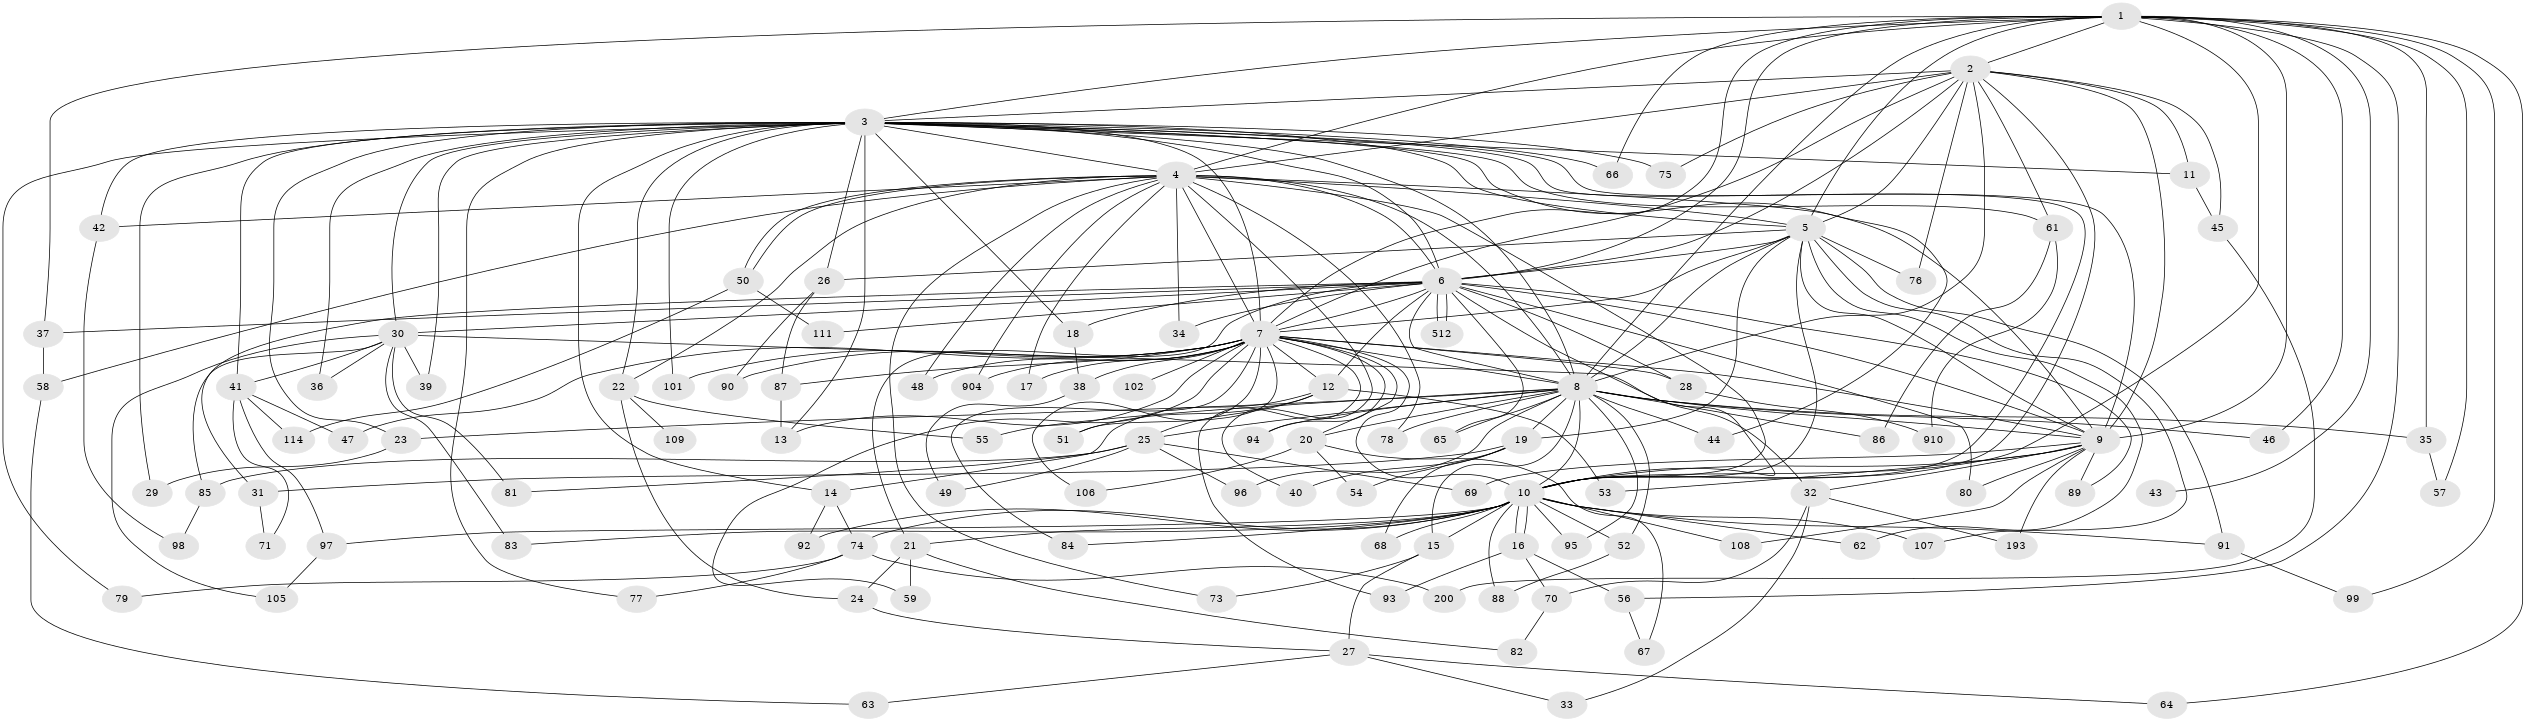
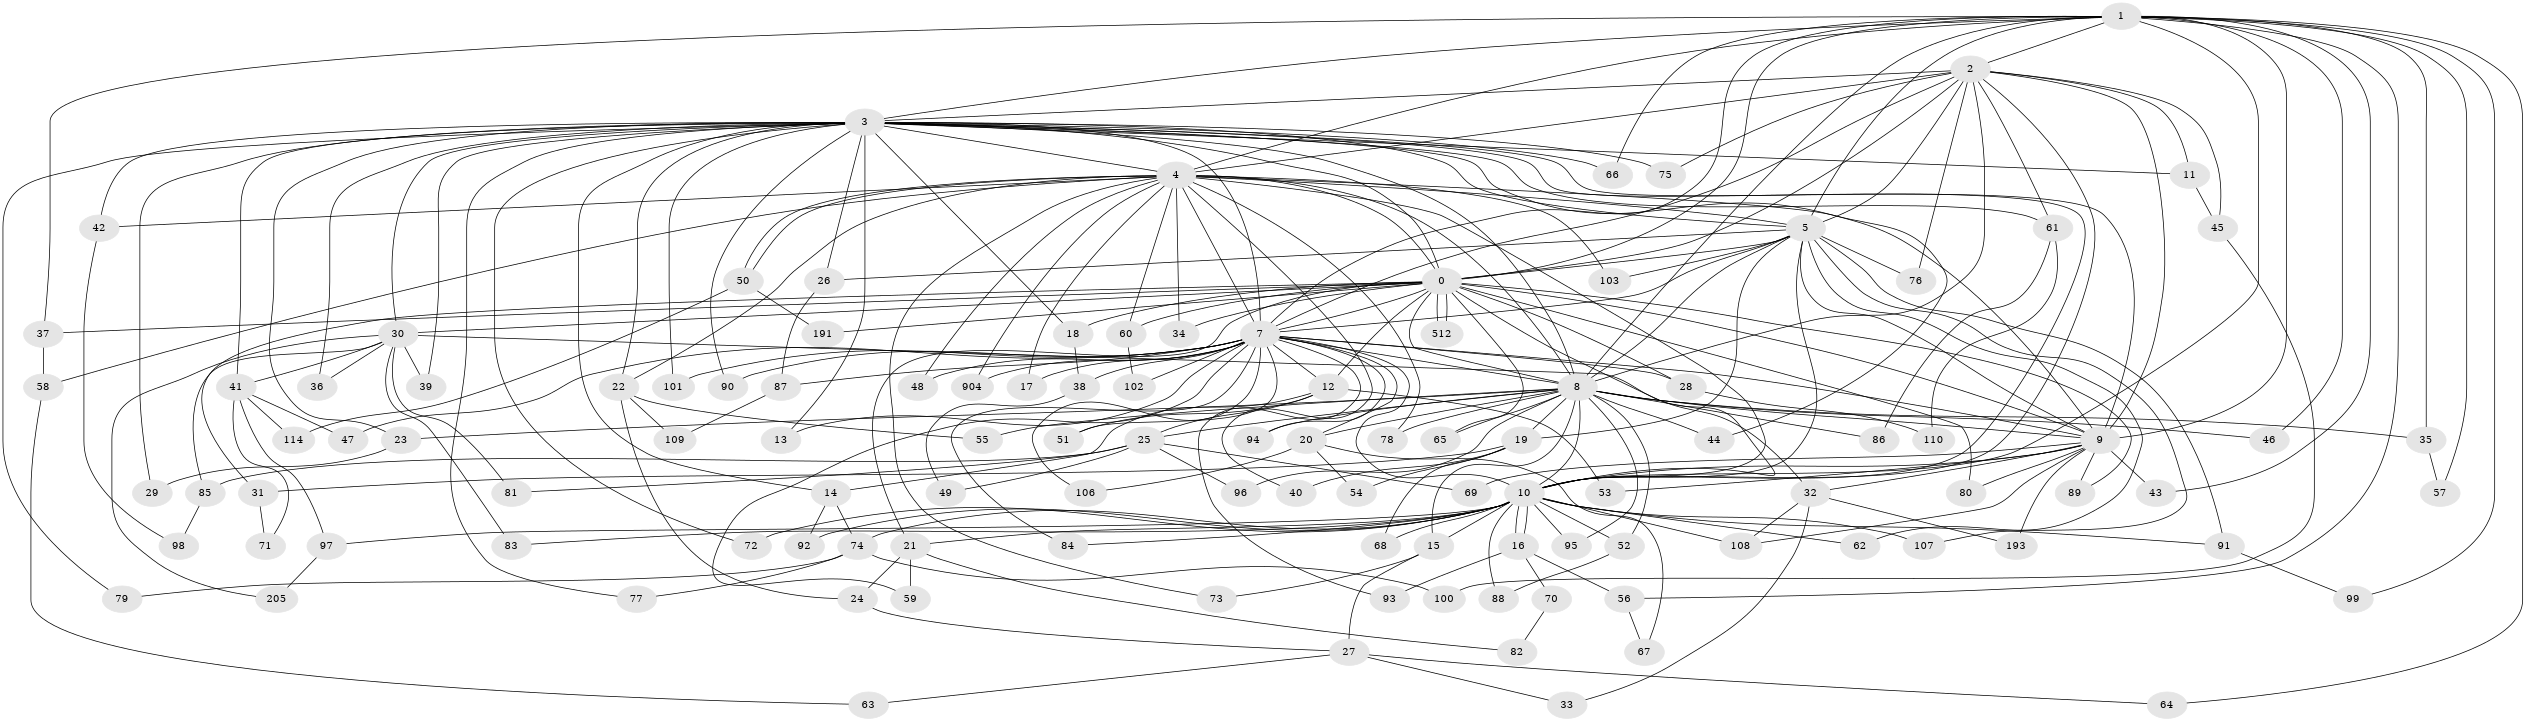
(1442, 281) -> (1442, 281)
none -> (1610, 281)
(774, 332) -> (738, 231)
(823, 334) -> (823, 334)
none -> (1126, 334)
(781, 414) -> (734, 411)
(1934, 440) -> (1934, 440)
none -> (2128, 467)
none -> (752, 546)
(1743, 573) -> (1784, 514)
(277, 599) -> (277, 599)
(1444, 599) -> (1444, 599)
